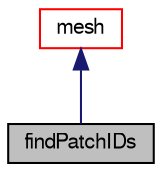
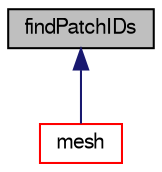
(81, 97) -> (81, 97)
